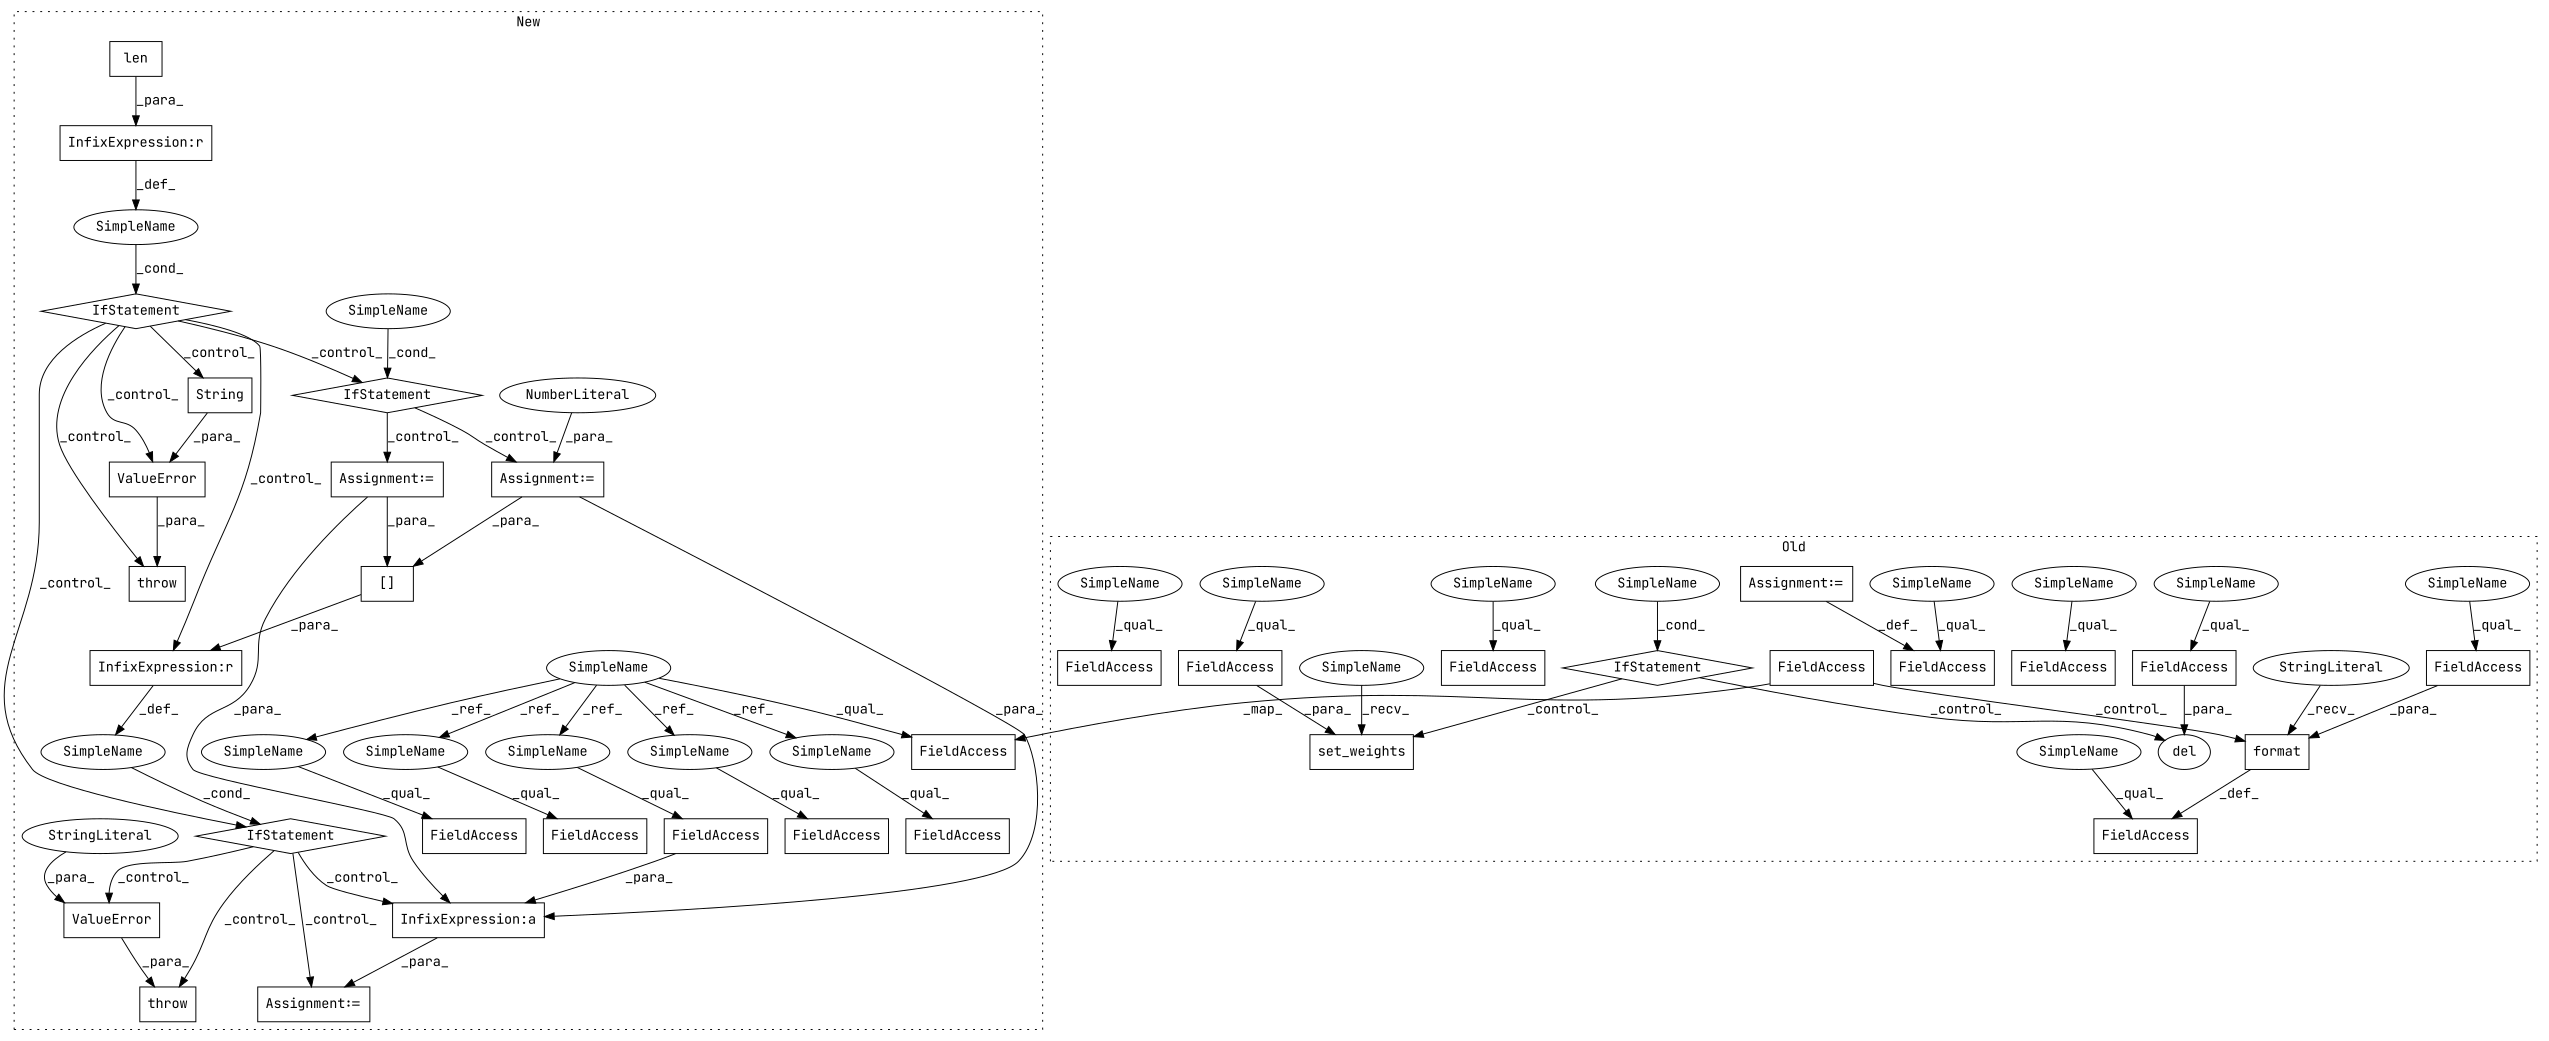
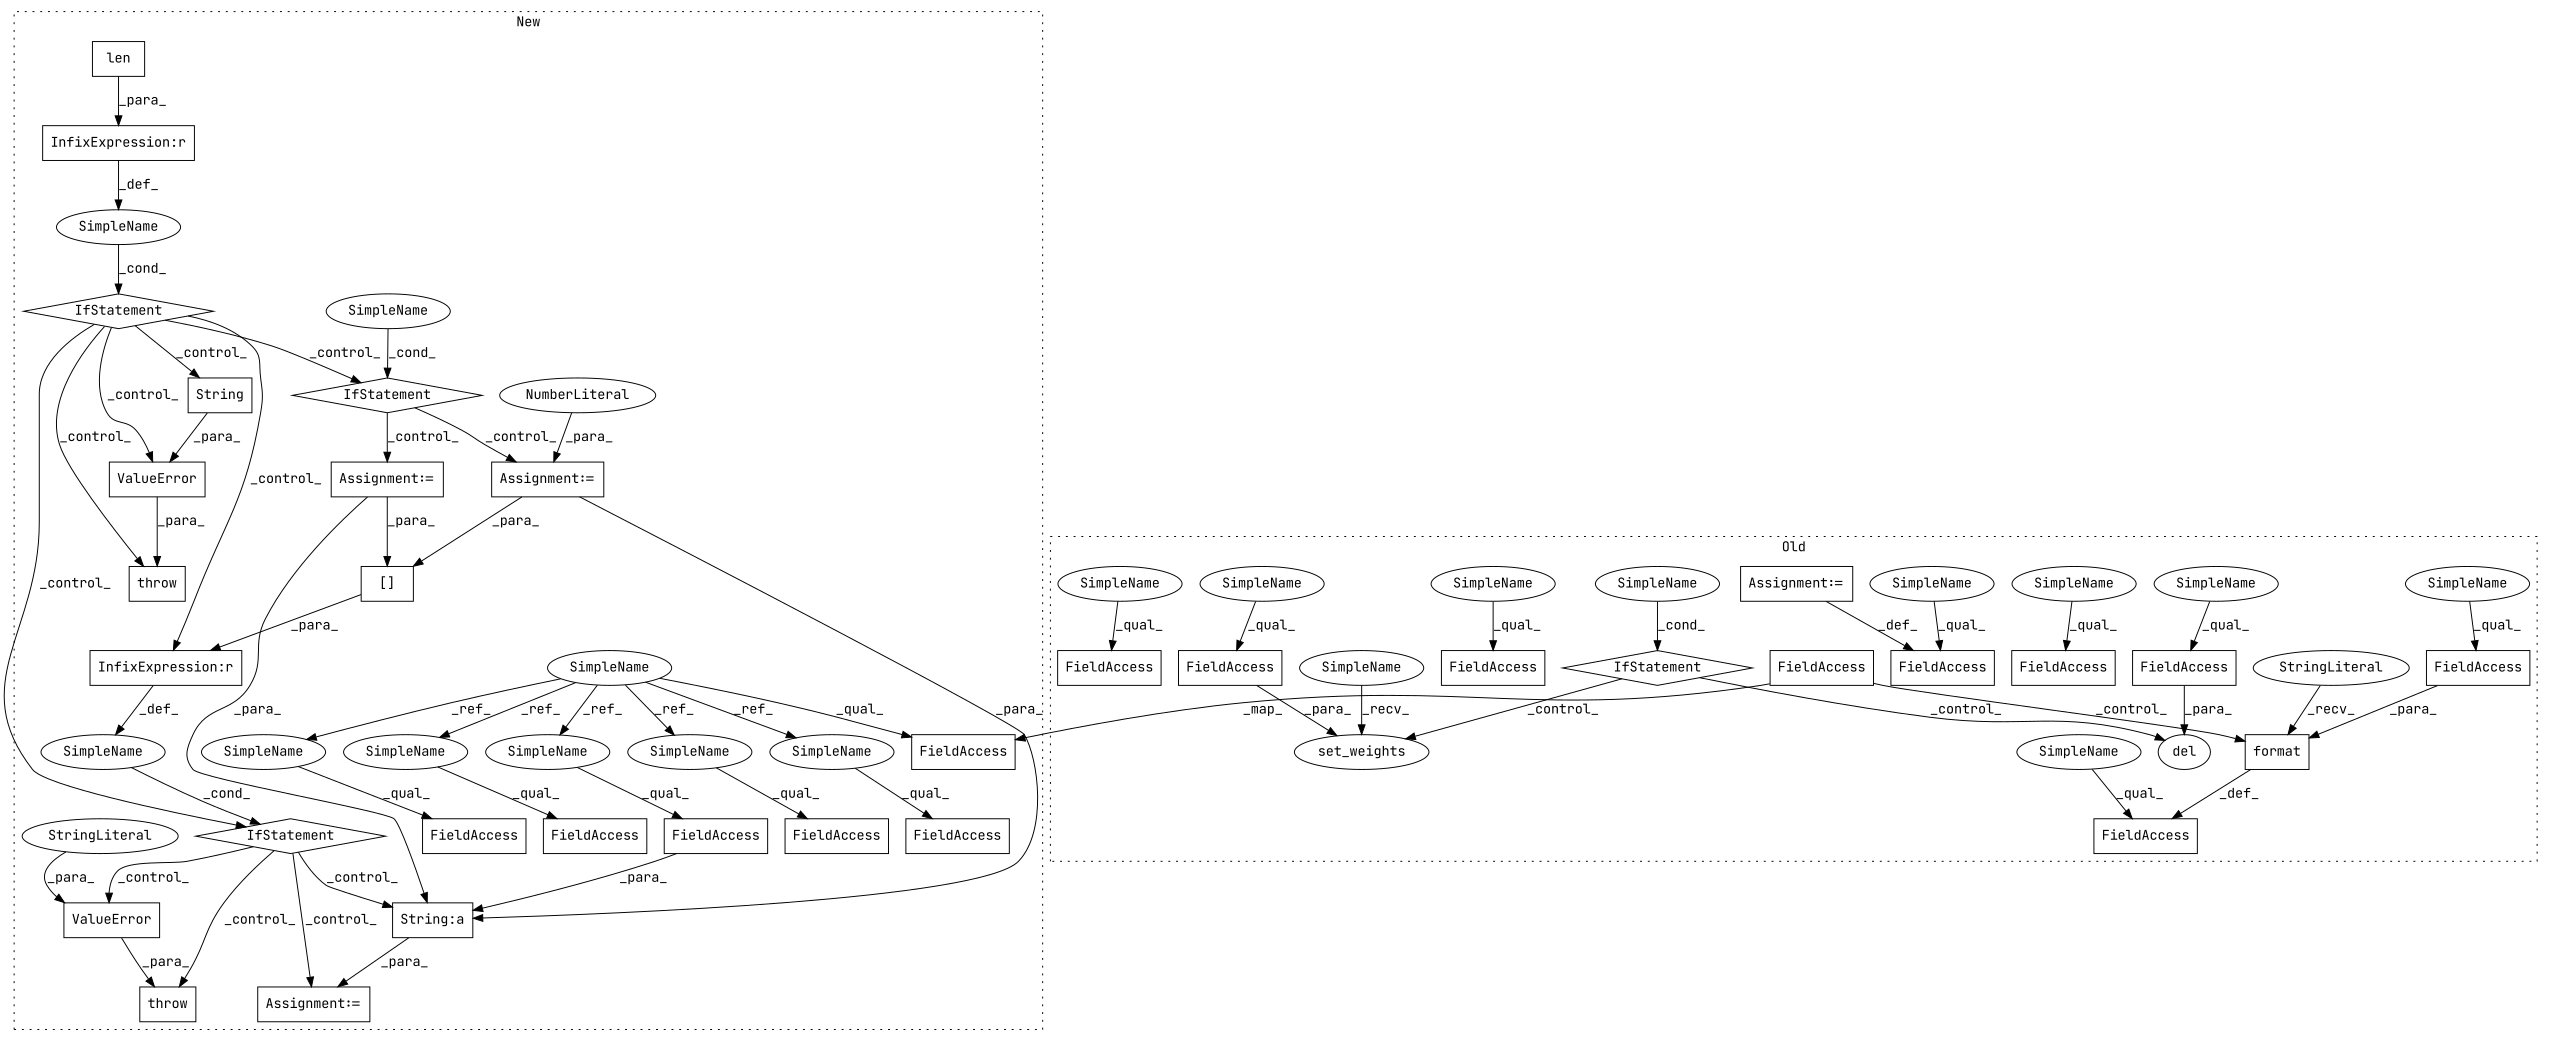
(1362, 752) -> (1362, 752)
(468, 920) -> (433, 920)
